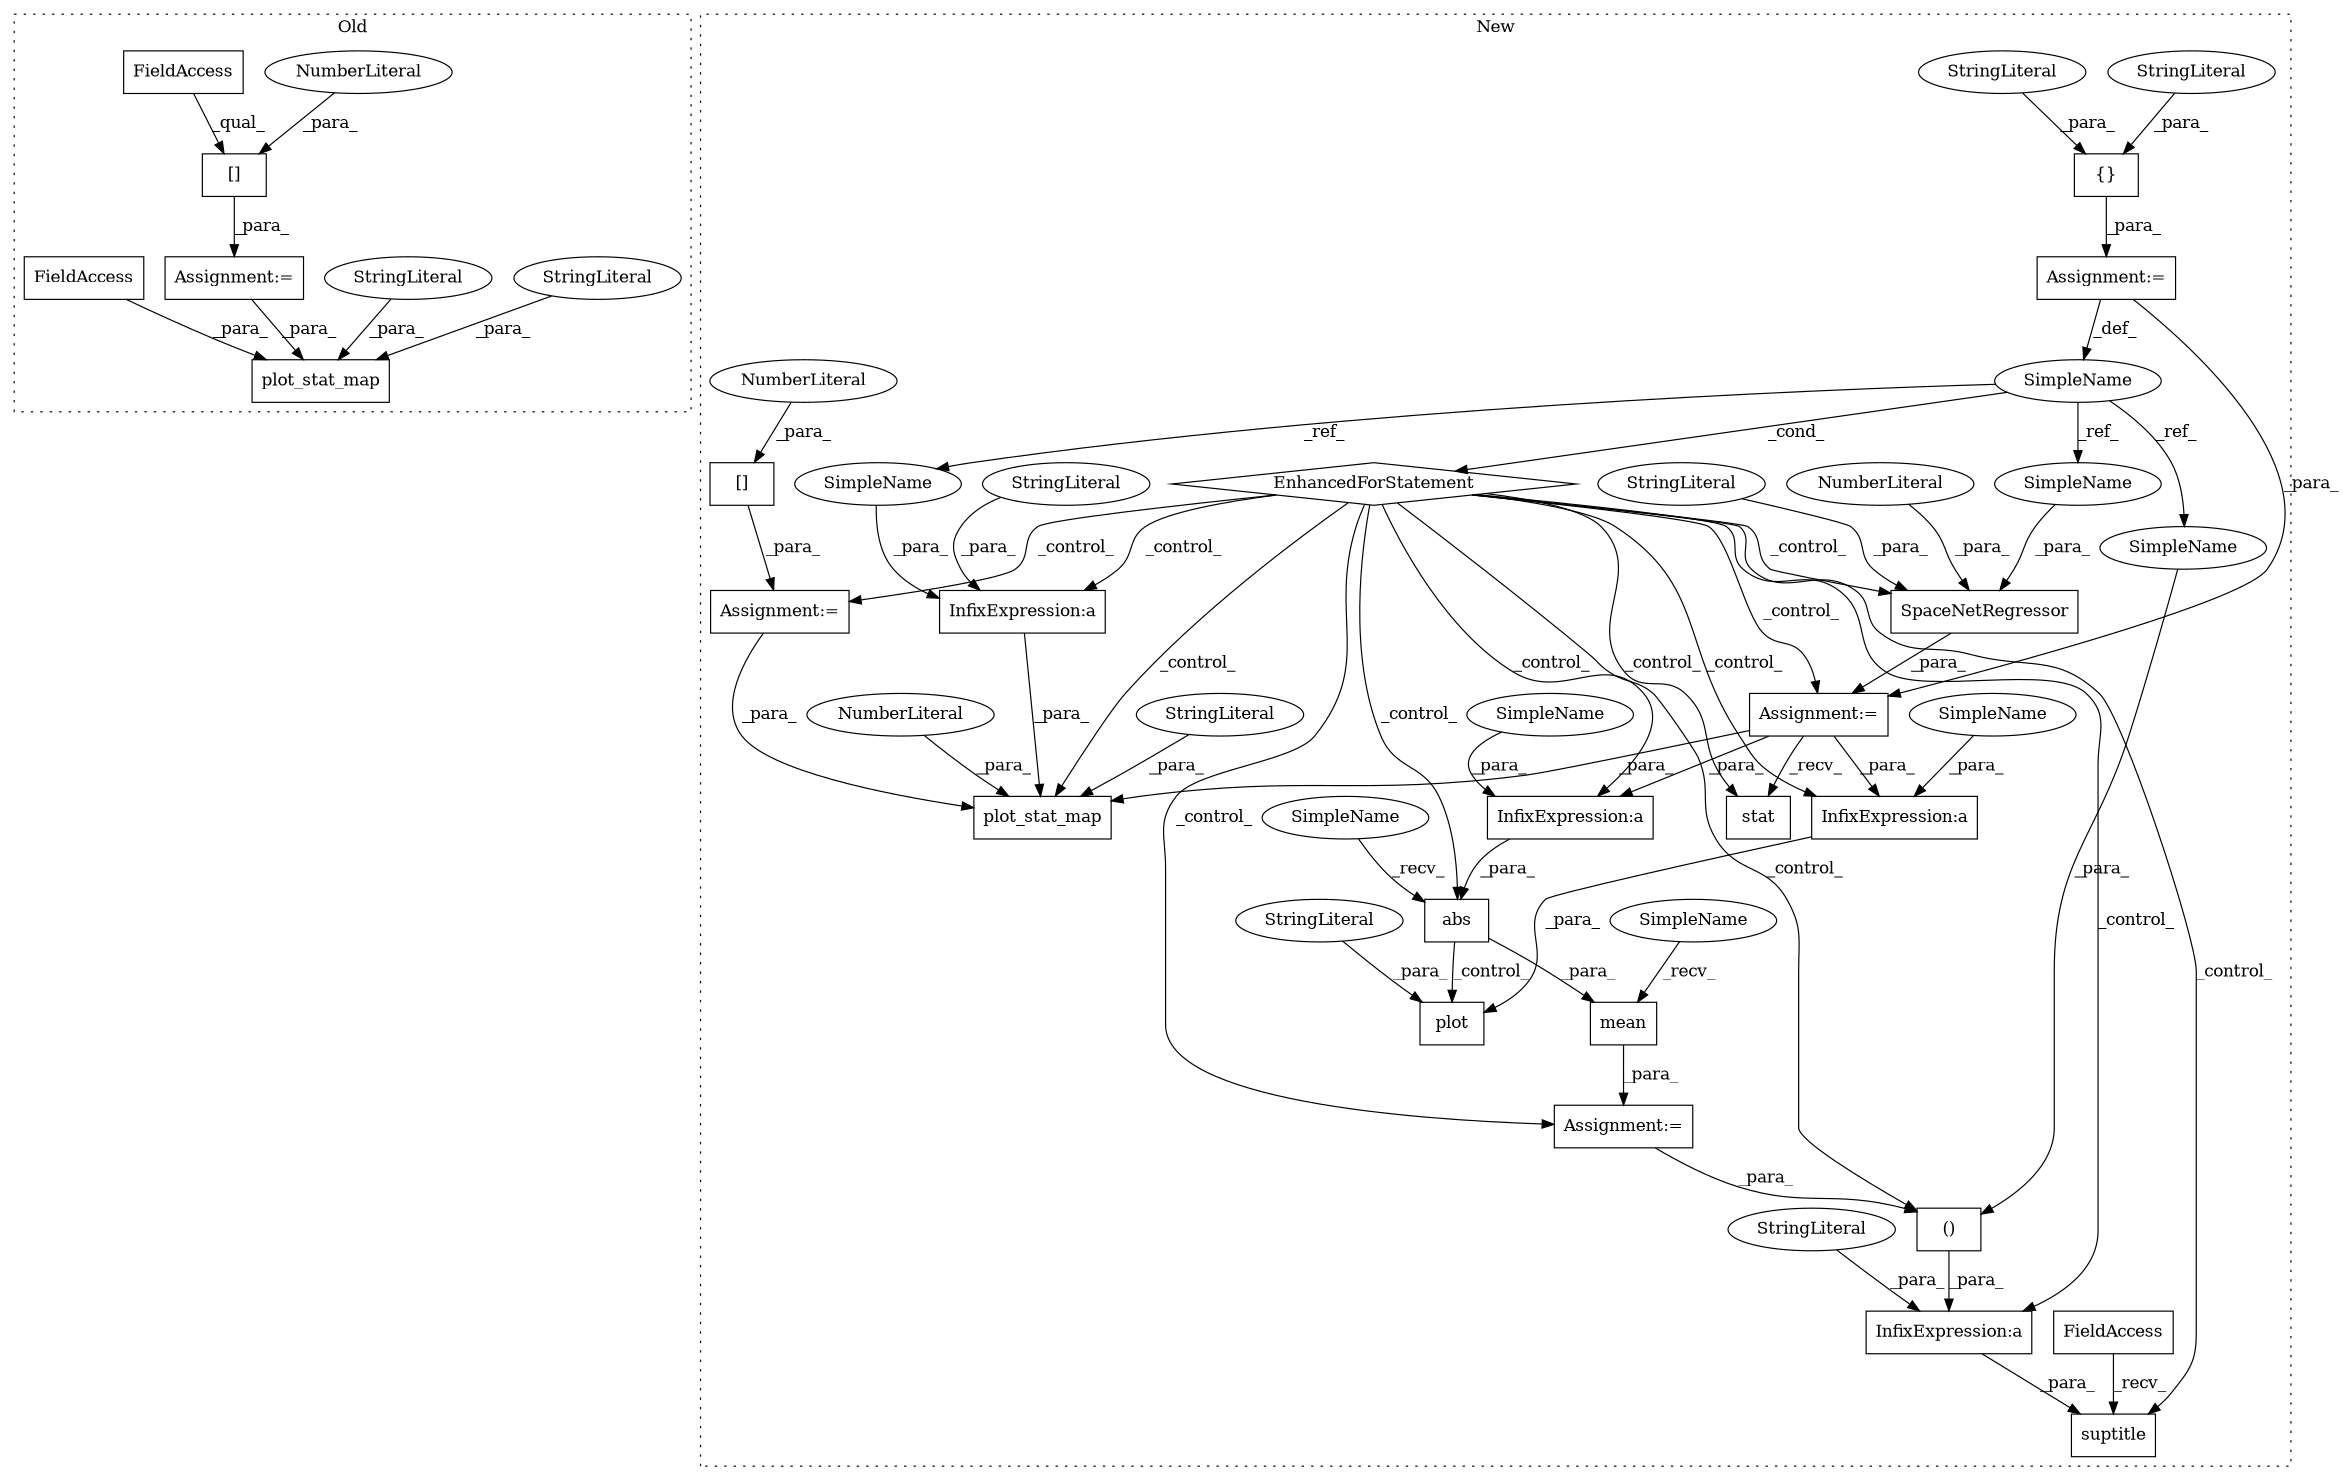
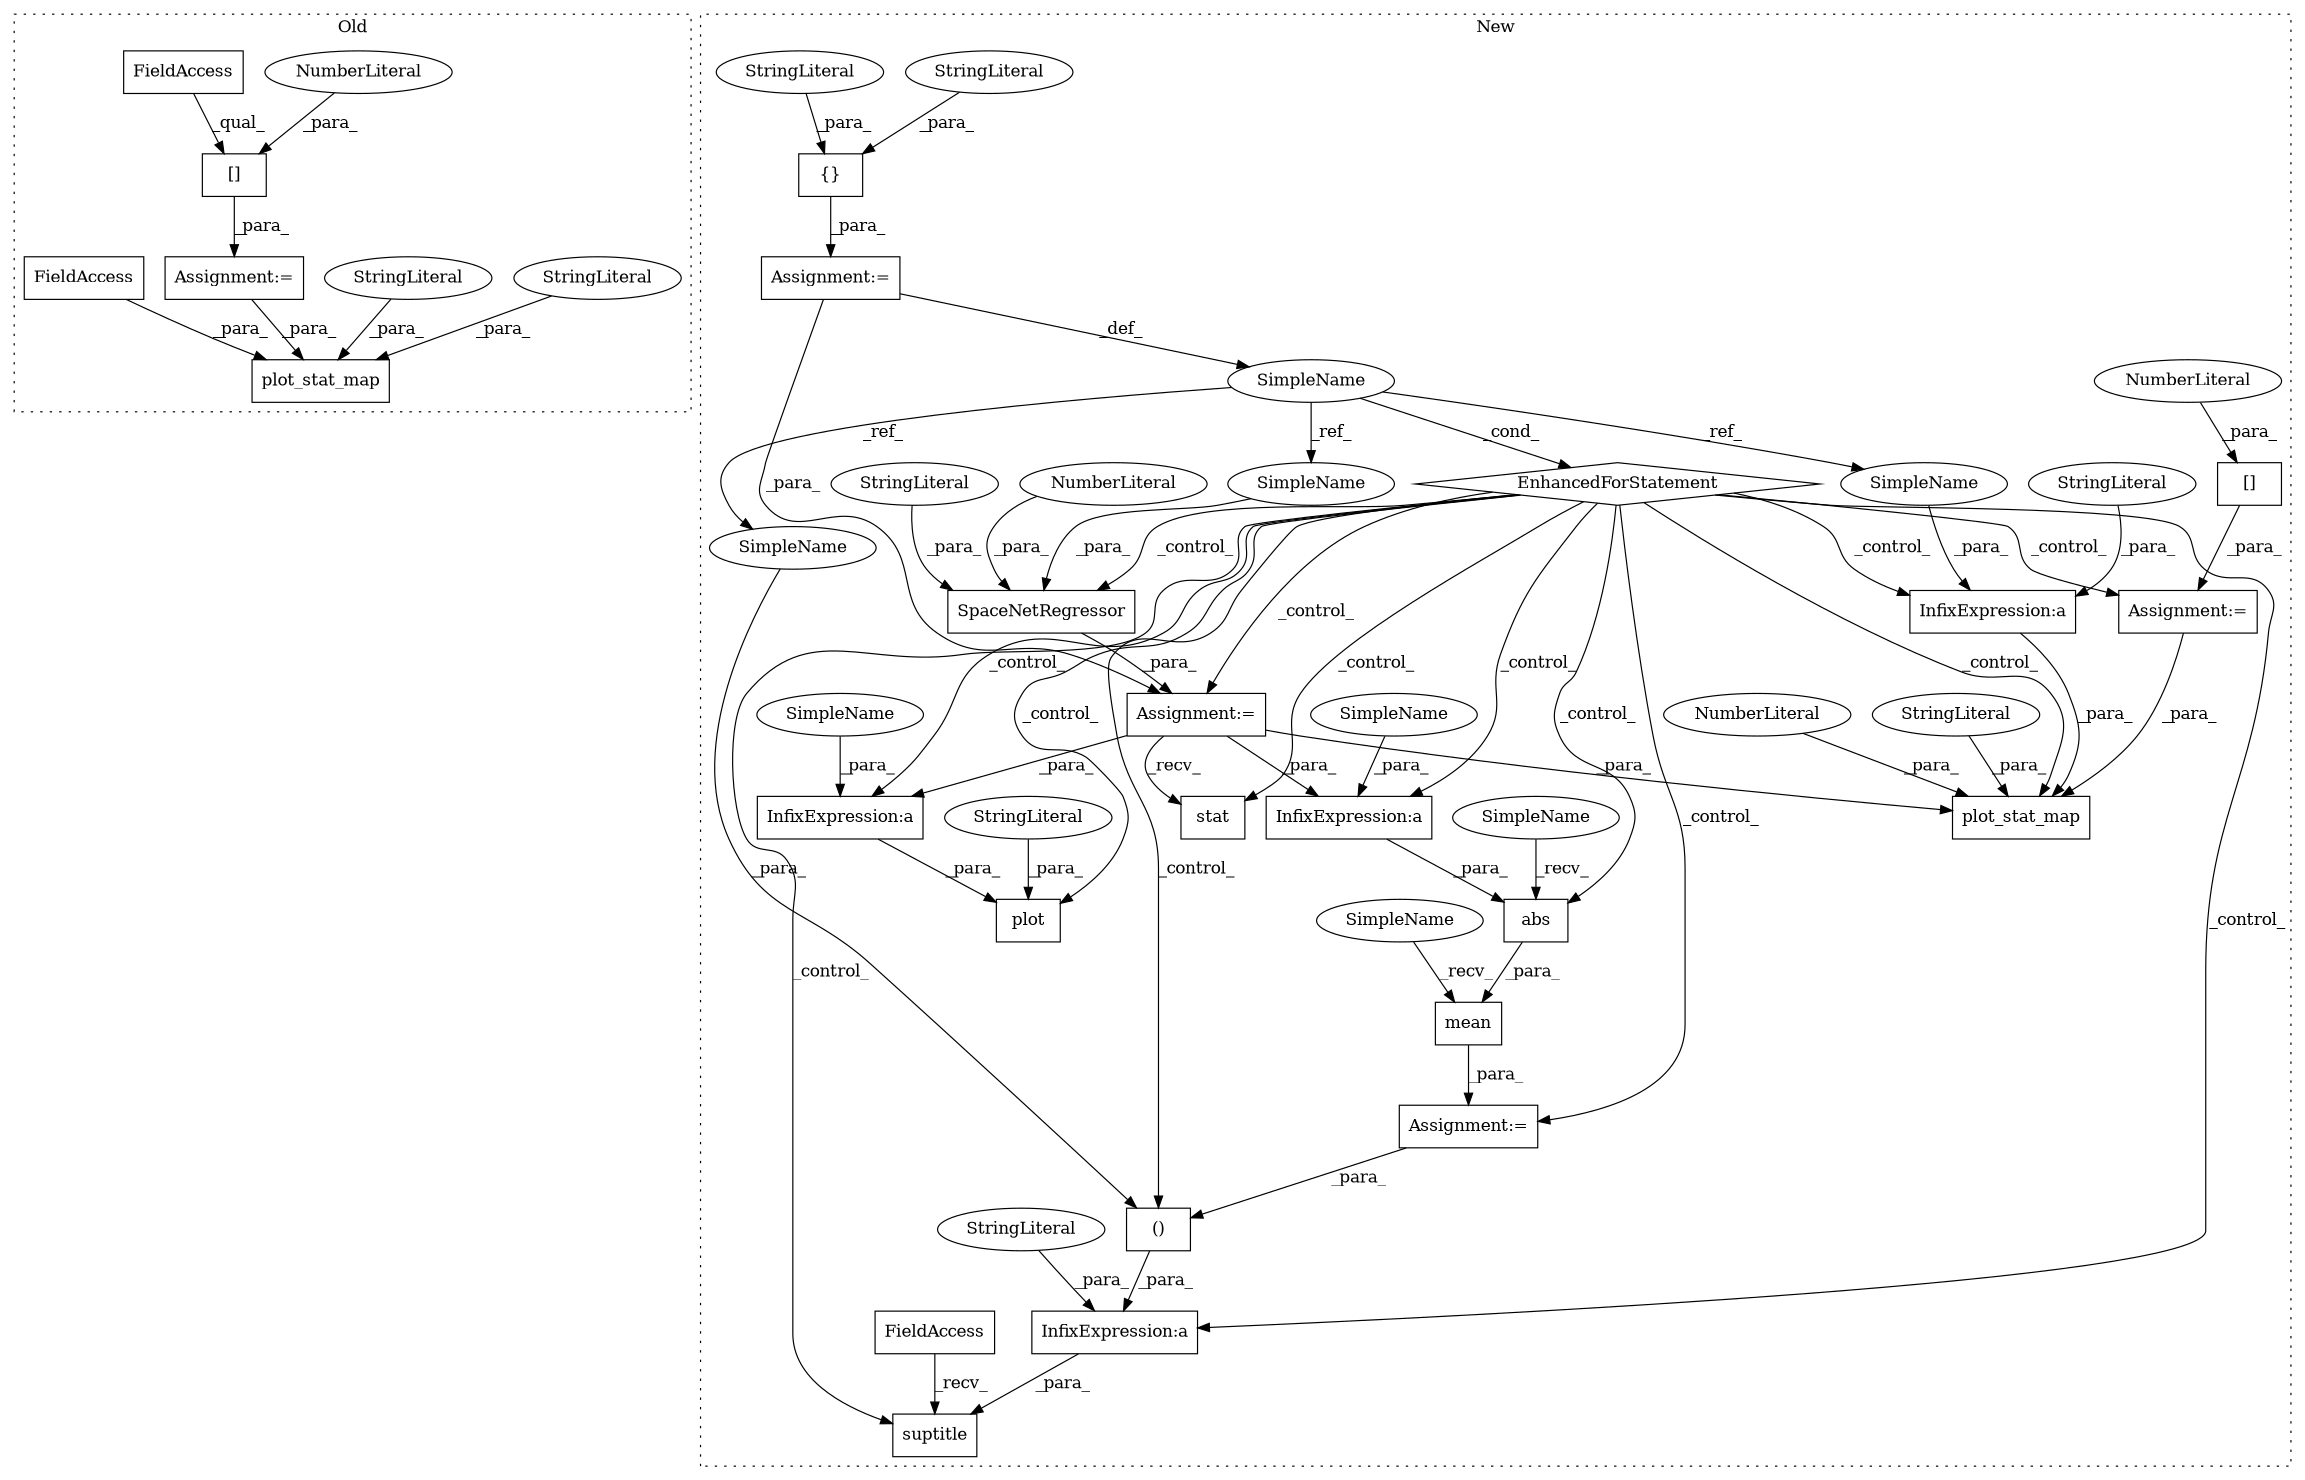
(1453, 966) -> (1192, 629)
